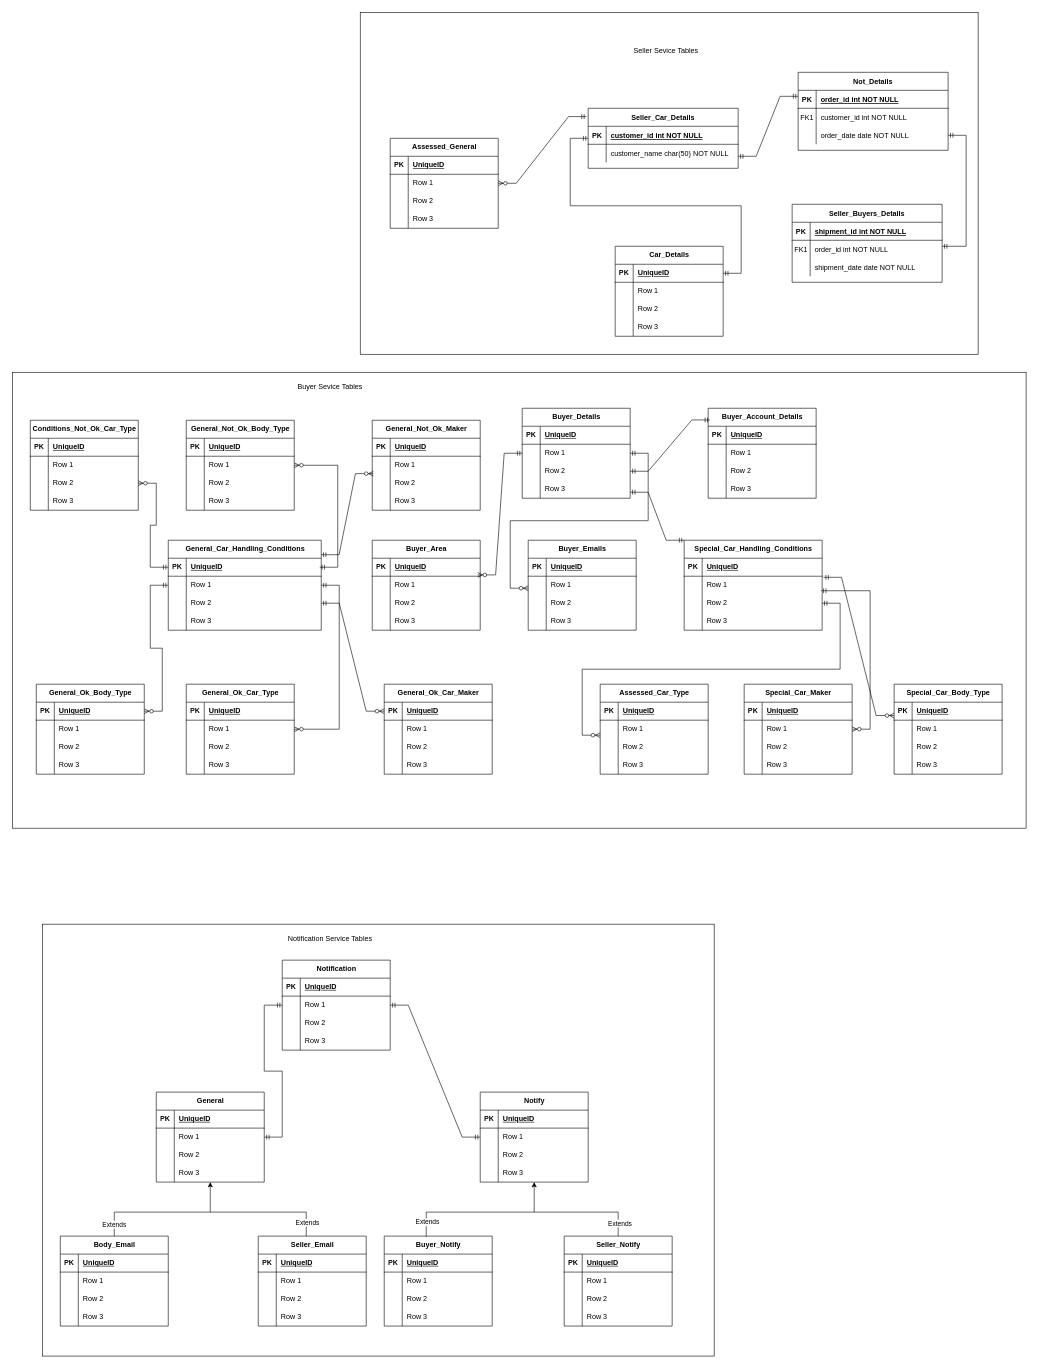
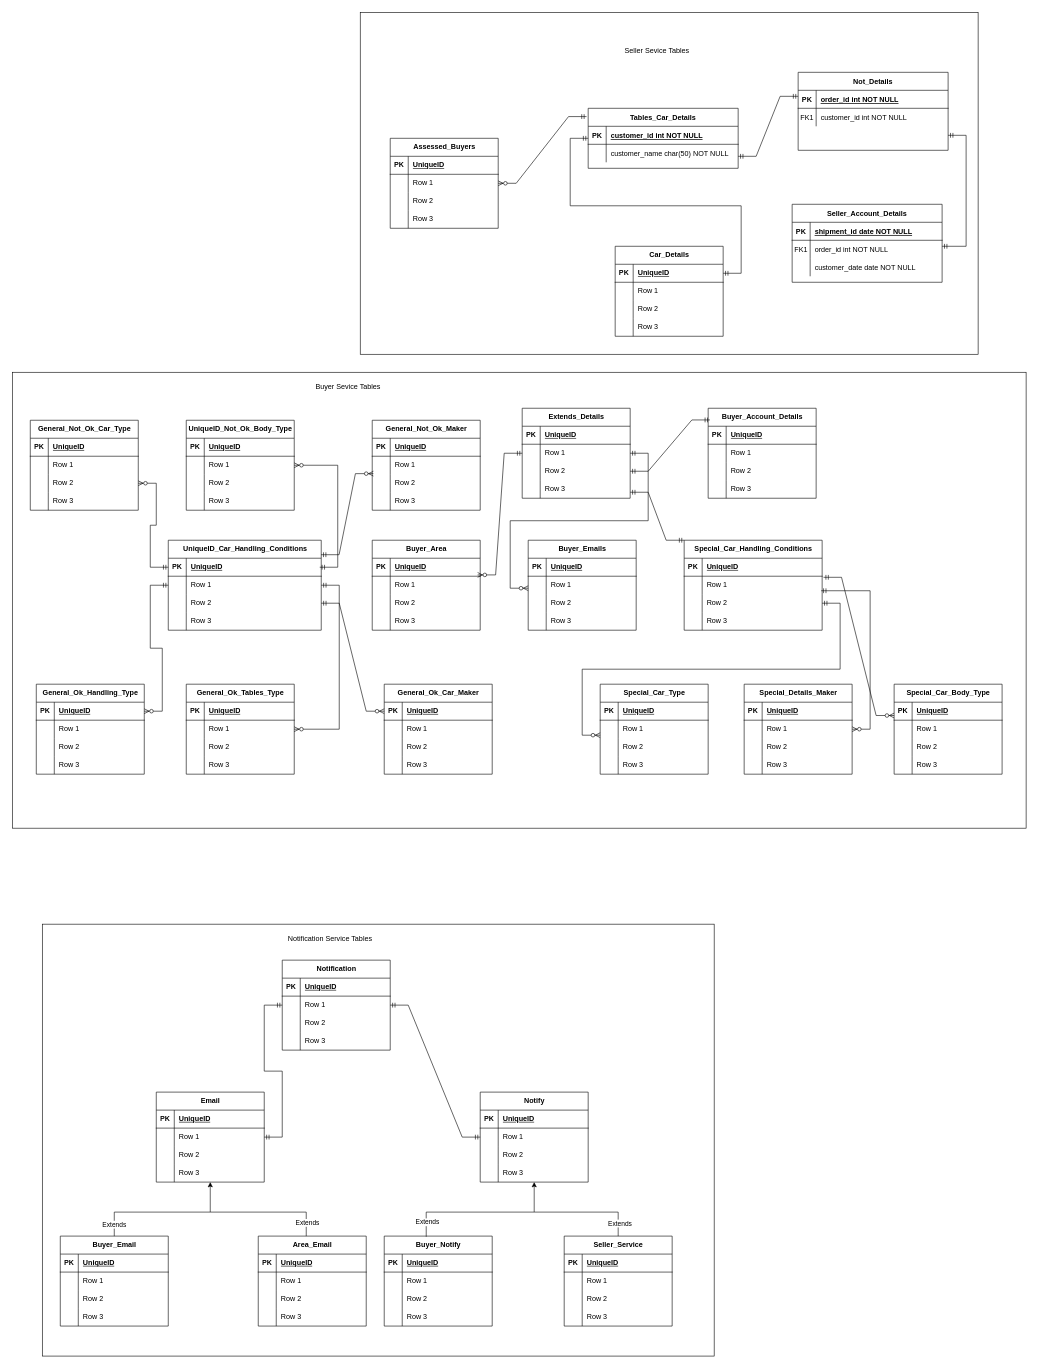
(666, 51) -> (657, 51)
(663, 118) -> (663, 118)
(882, 135) -> none
(445, 147) -> (445, 147)
(867, 214) -> (867, 214)
(859, 232) -> (861, 232)
(865, 268) -> (866, 268)
(330, 387) -> (348, 387)
(577, 417) -> (577, 417)
(85, 429) -> (85, 429)
(241, 429) -> (241, 429)
(245, 549) -> (245, 549)
(91, 693) -> (91, 693)
(241, 693) -> (241, 693)
(655, 693) -> (655, 693)
(799, 693) -> (799, 693)
(211, 1101) -> (211, 1101)
(115, 1245) -> (115, 1245)
(313, 1245) -> (313, 1245)
(619, 1245) -> (619, 1245)
